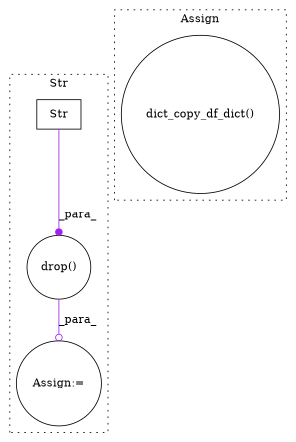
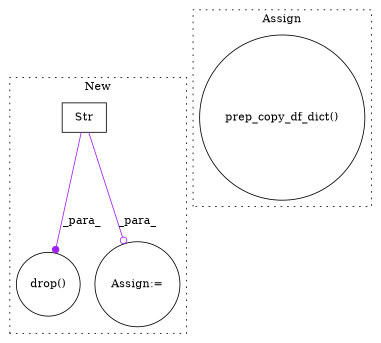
(59, 84) -> (98, 87)
(200, 114) -> (282, 118)
(59, 317) -> (106, 185)
